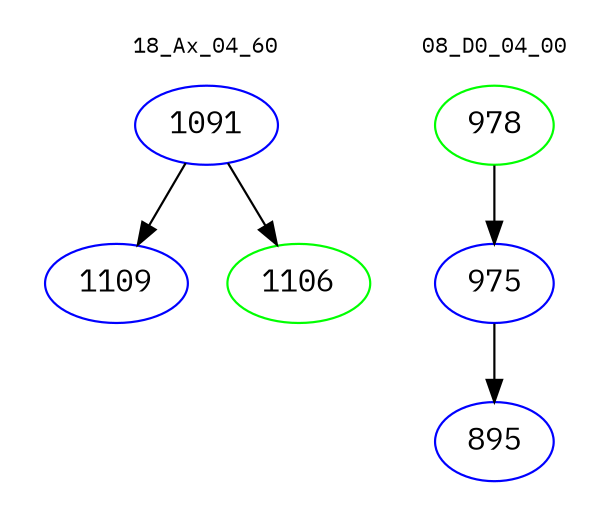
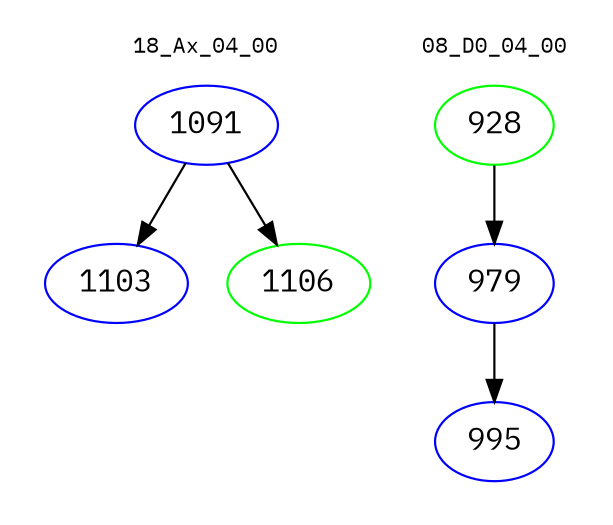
(207, 47) -> (207, 47)
(494, 125) -> (494, 125)
(116, 283) -> (116, 283)
(494, 283) -> (494, 283)
(494, 442) -> (494, 442)
